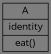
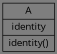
(25, 43) -> (29, 43)
